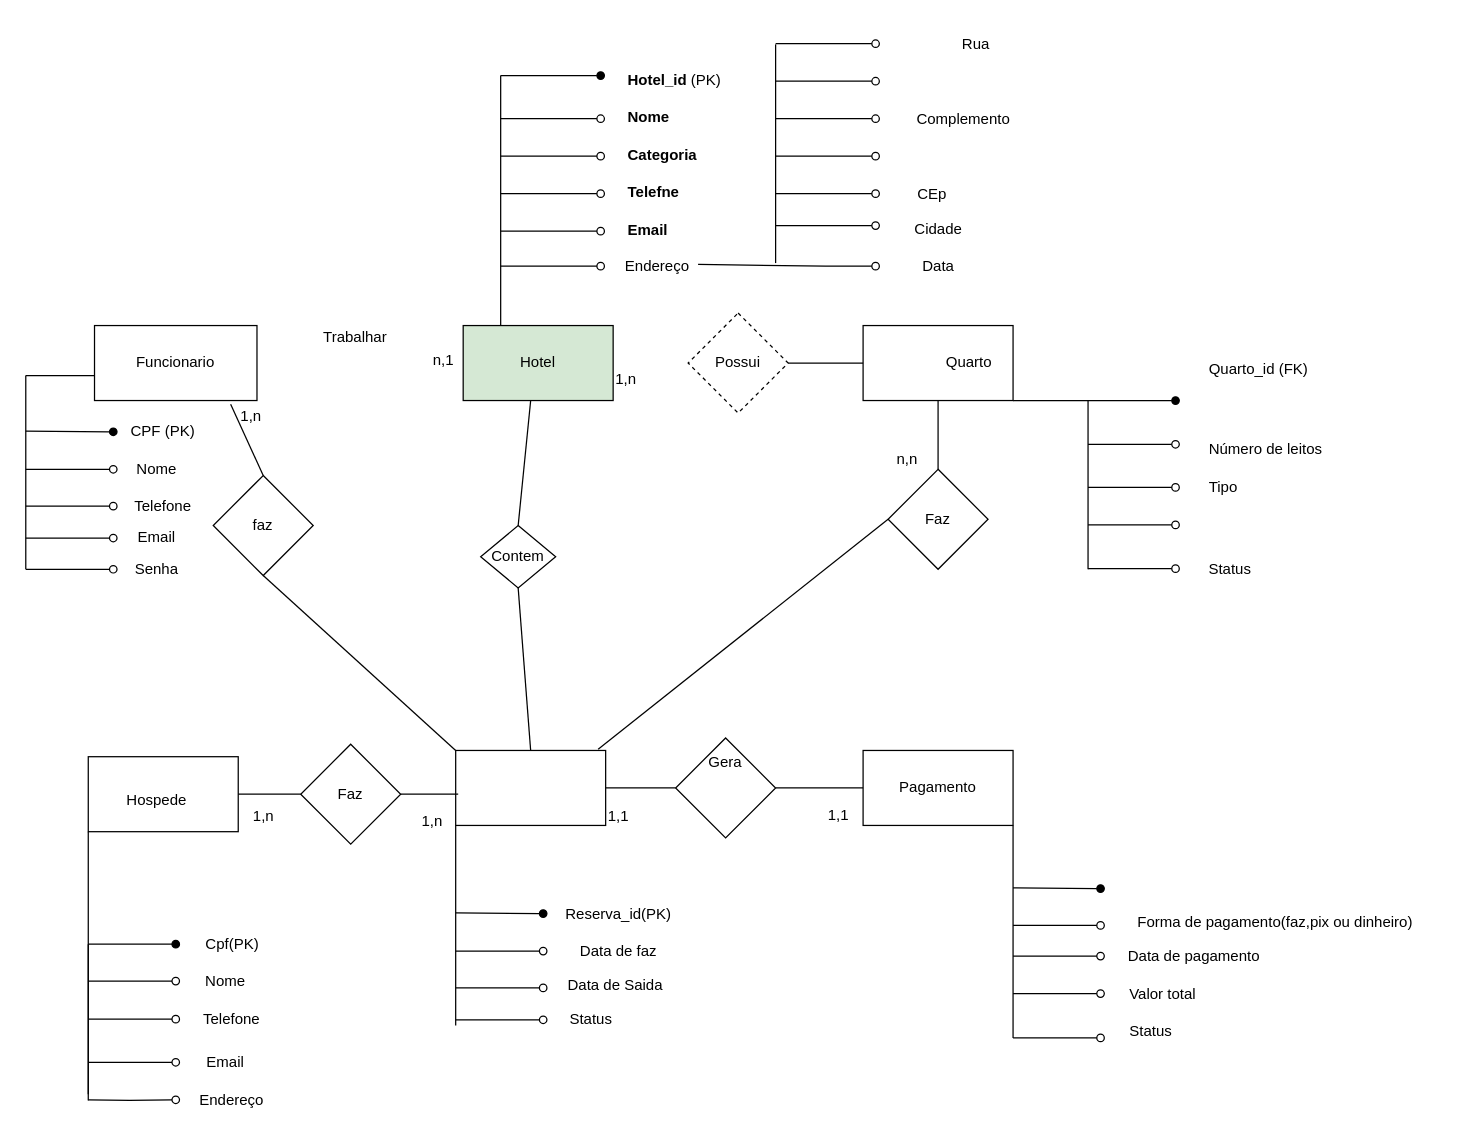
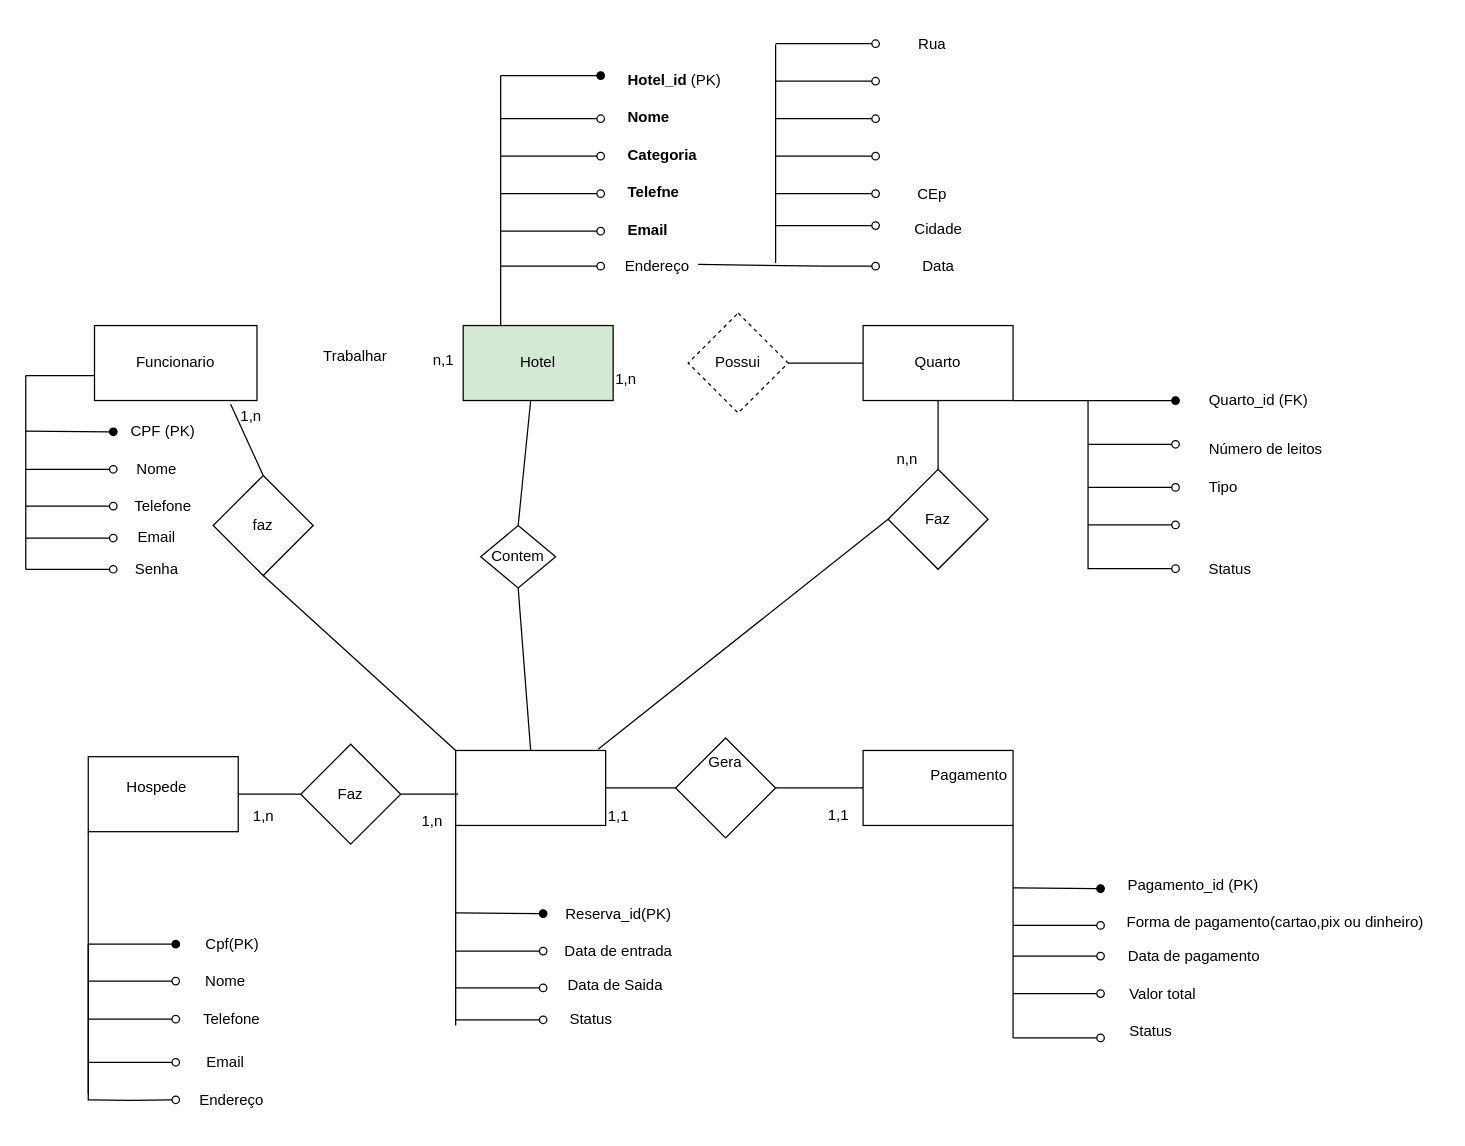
(976, 44) -> (932, 44)
(963, 119) -> none
(357, 338) -> (357, 357)
(969, 363) -> (938, 363)
(1269, 369) -> (1269, 401)
(938, 788) -> (969, 776)
(157, 801) -> (157, 788)
none -> (1194, 886)
(1276, 923) -> (1276, 923)
(619, 952) -> (619, 952)
